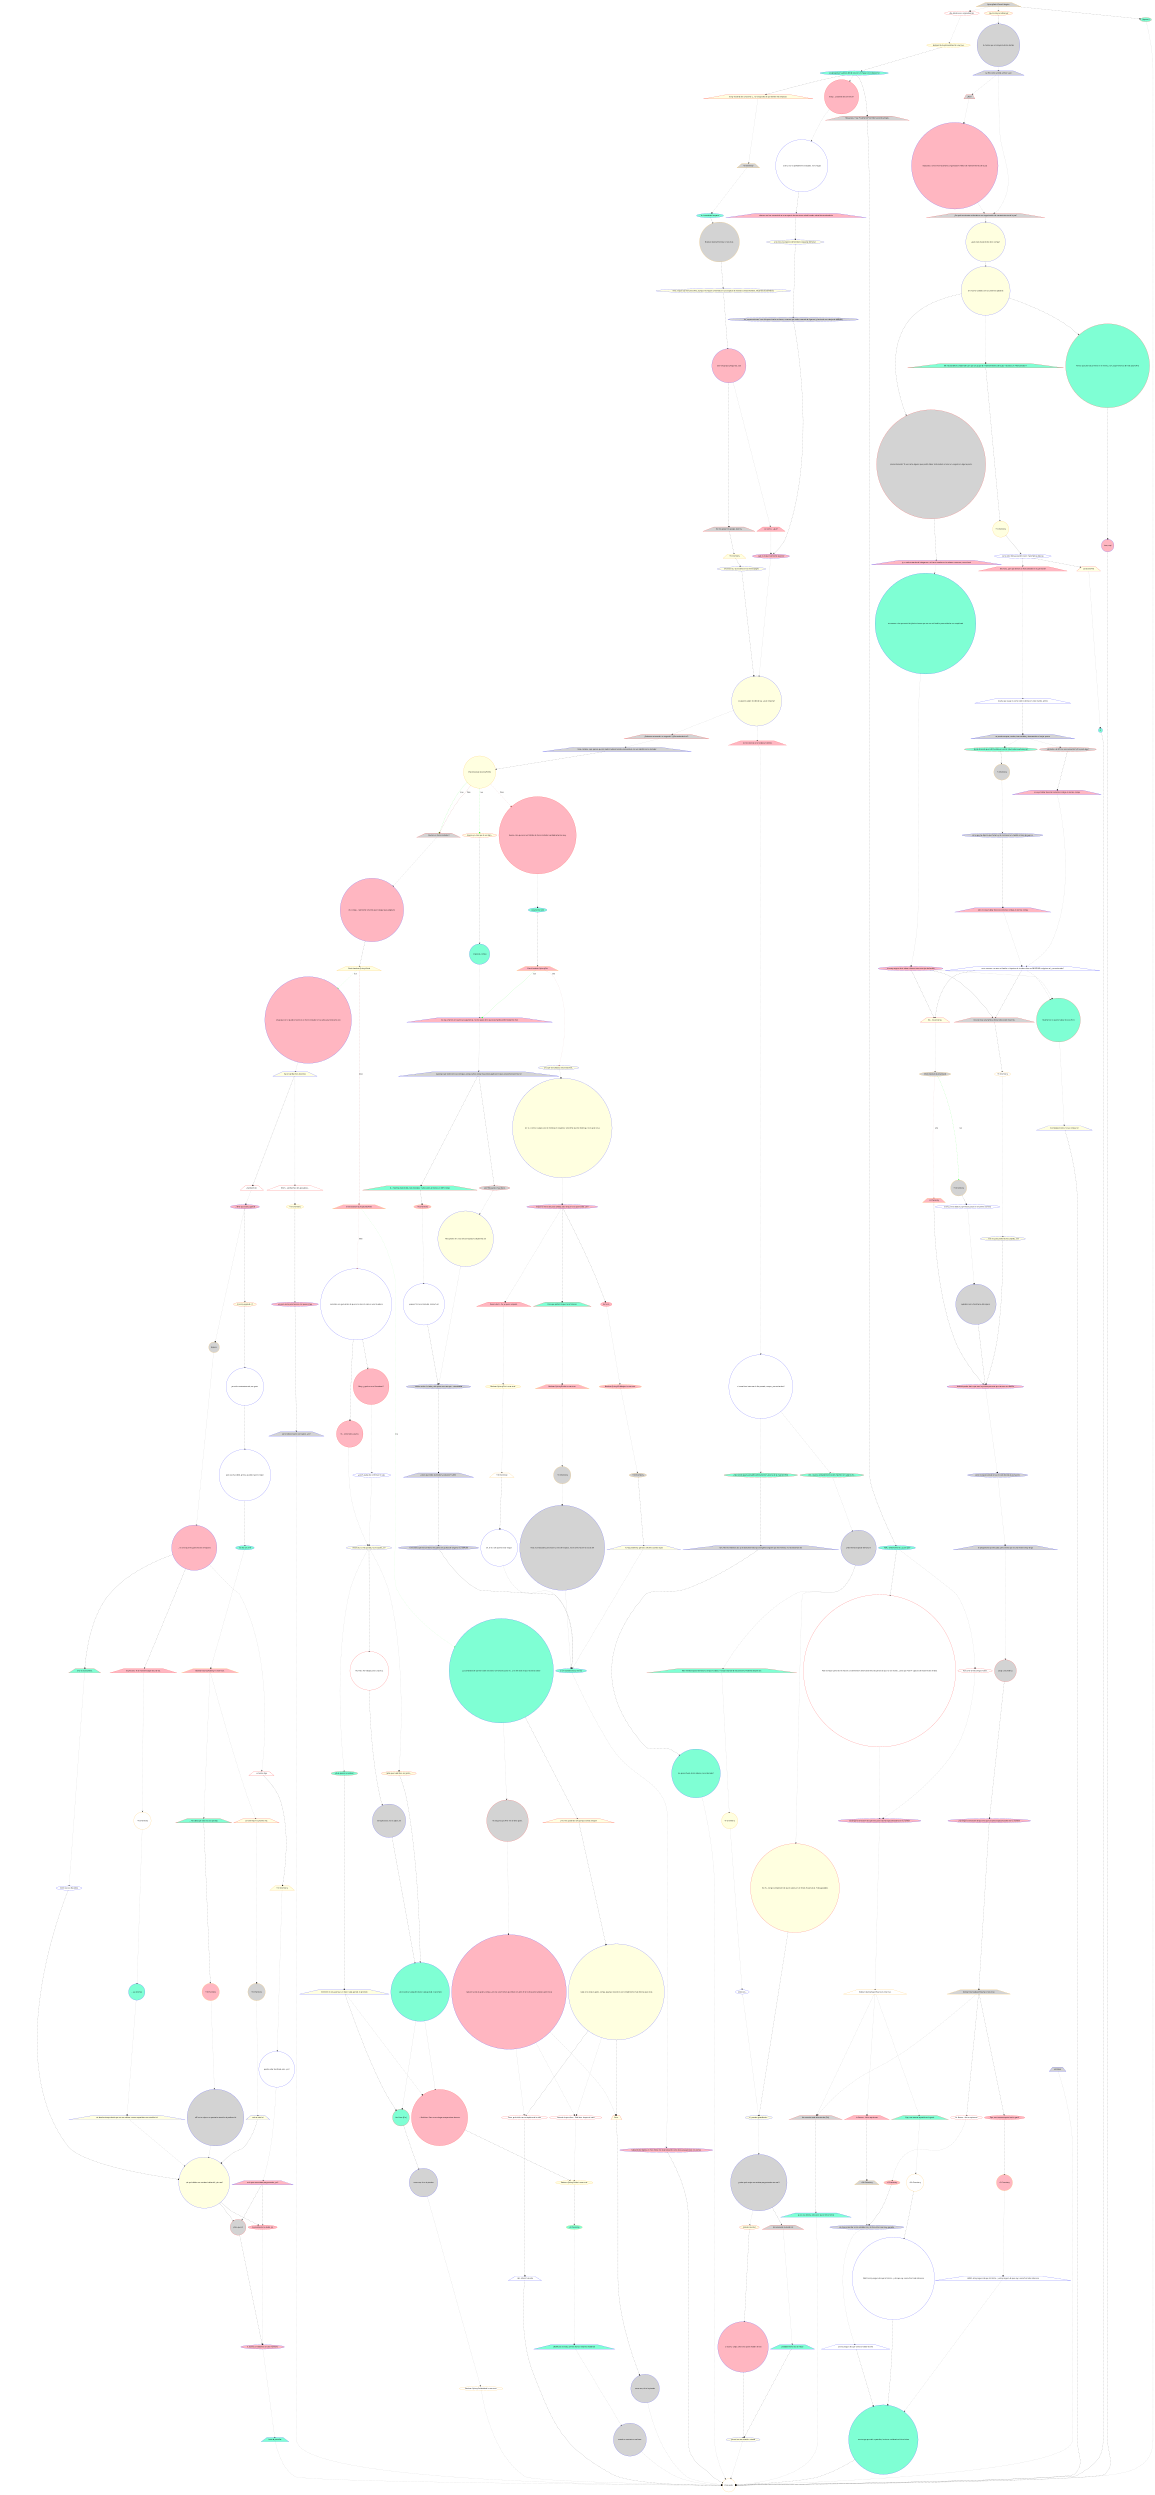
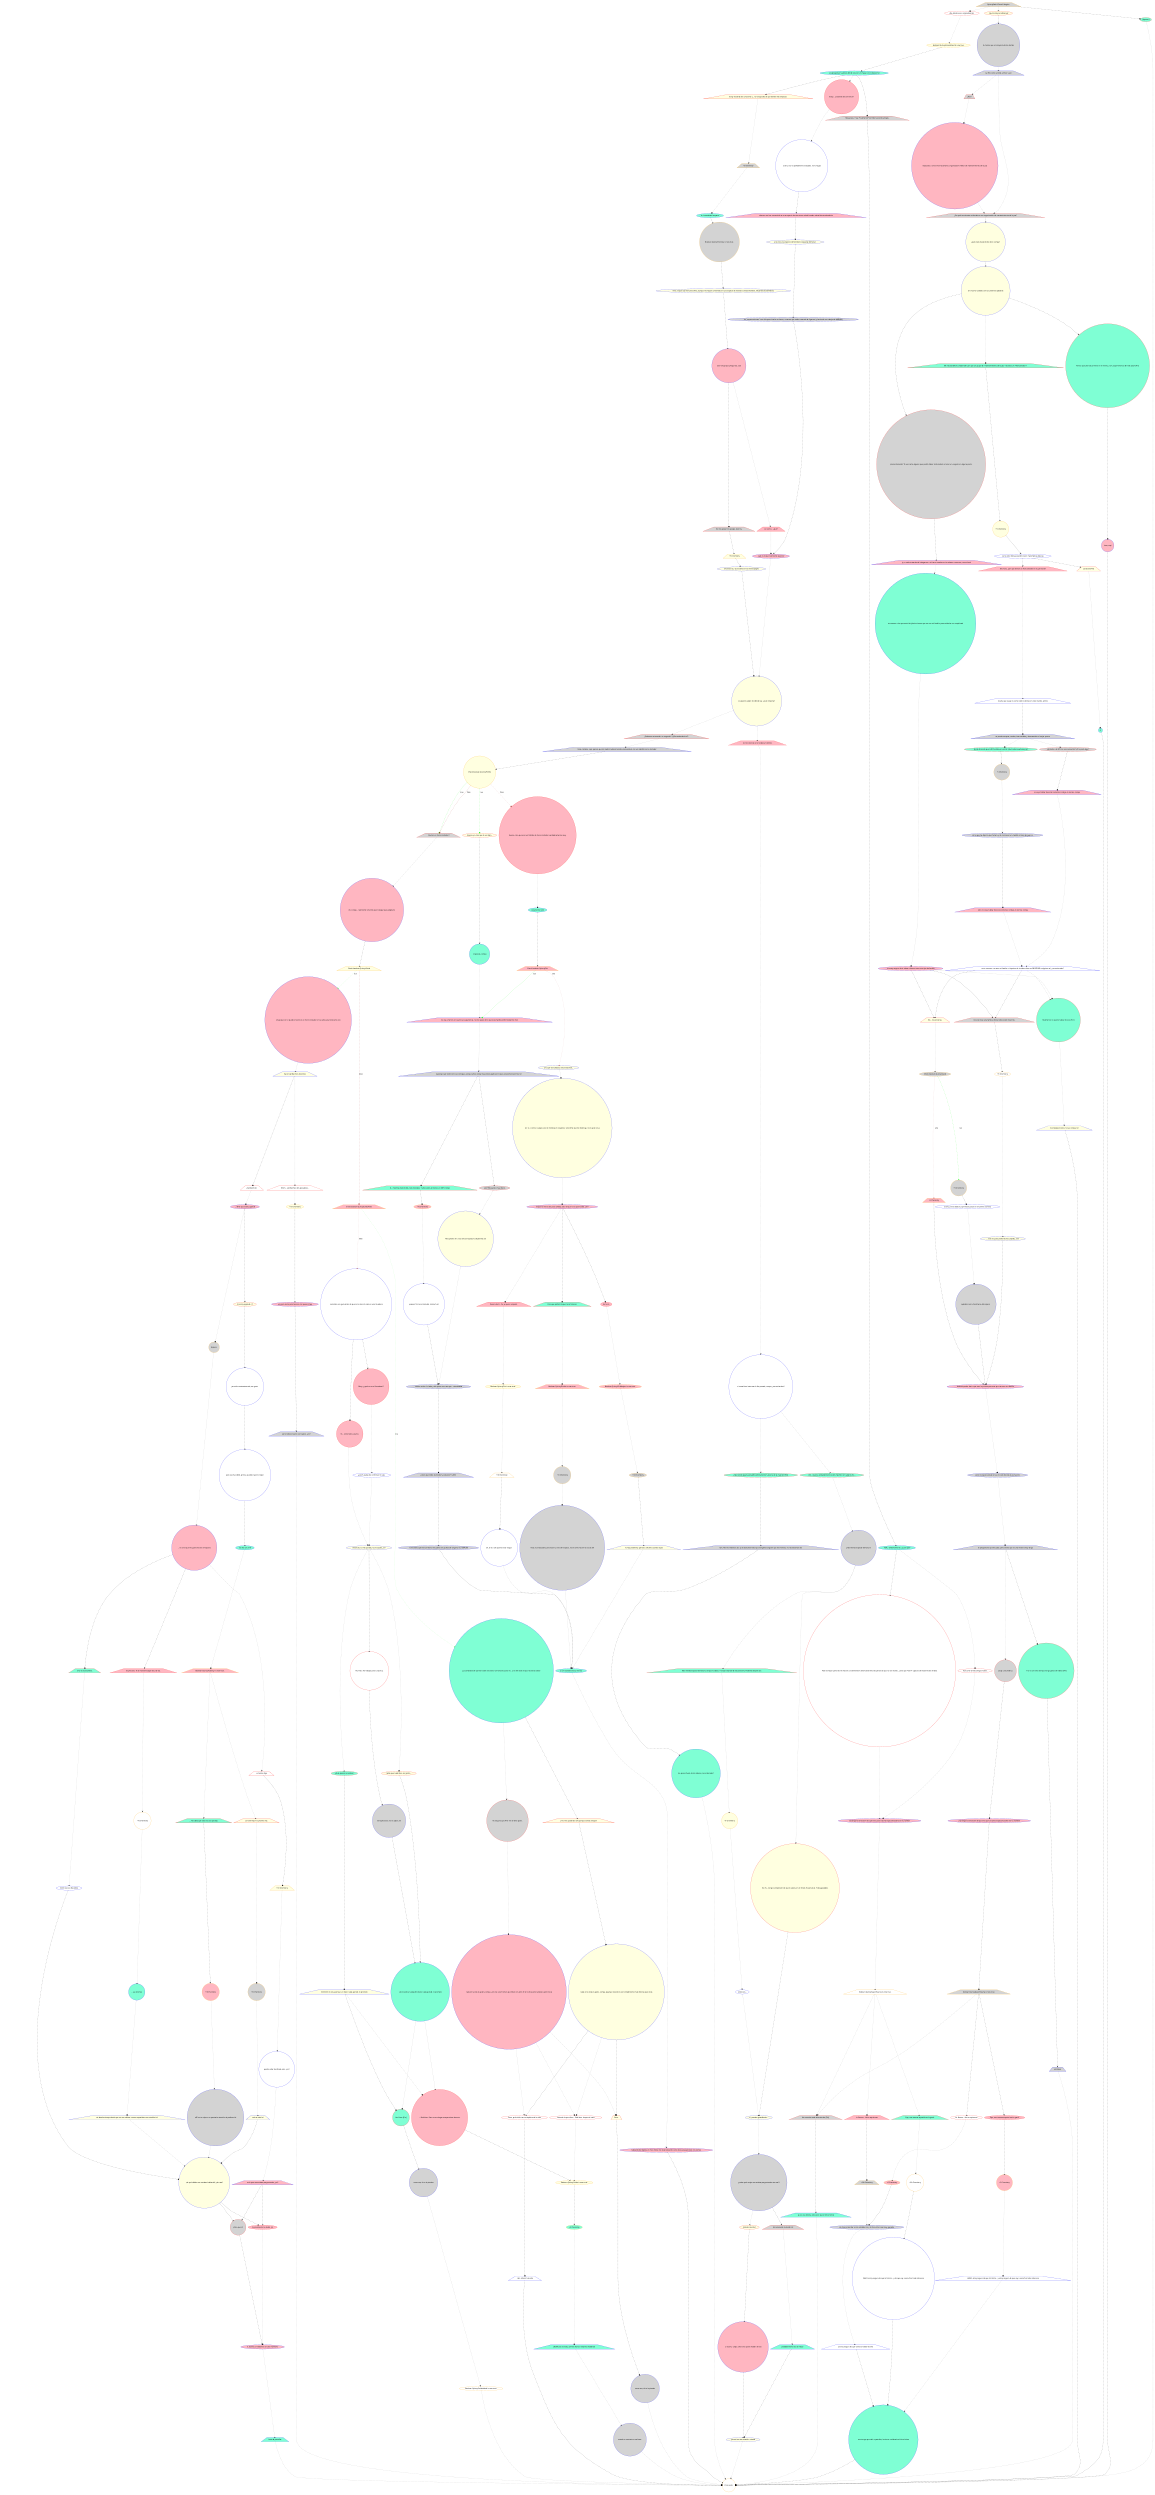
none -> (1046, 1671)
